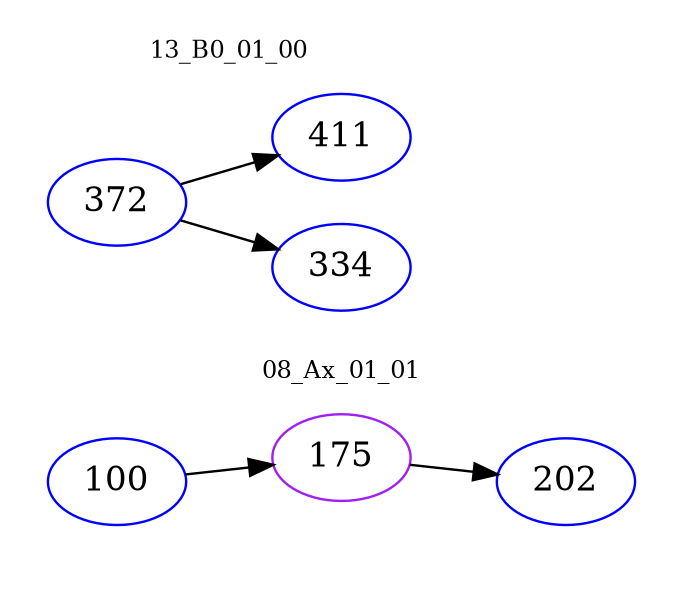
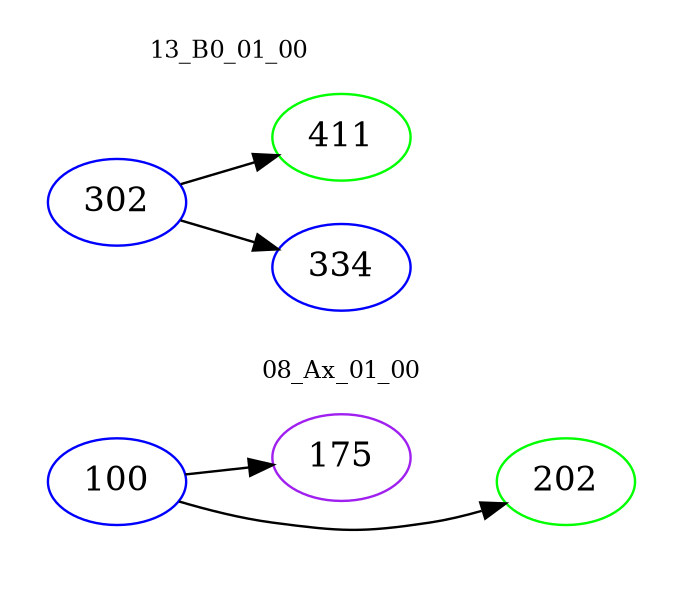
(341, 137) -> (341, 137)
(117, 202) -> (117, 202)
(341, 372) -> (341, 372)
(442, 468) -> (330, 529)
(566, 482) -> (566, 482)
